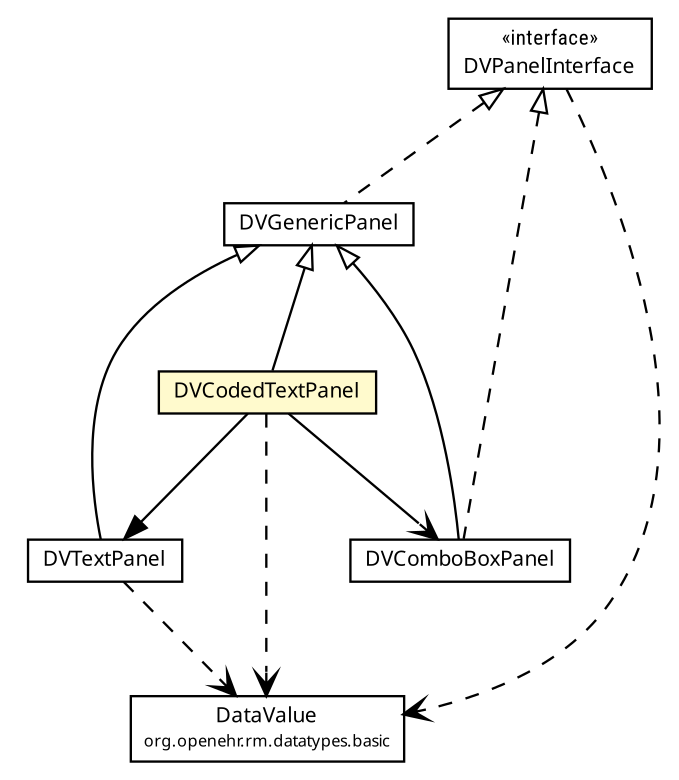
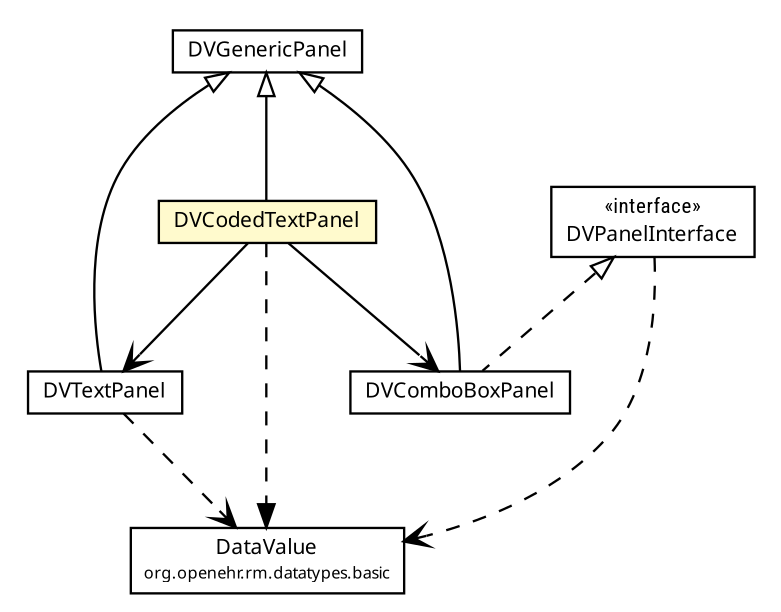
(414, 153) -> none
(194, 468) -> (194, 299)
(266, 543) -> (266, 374)
